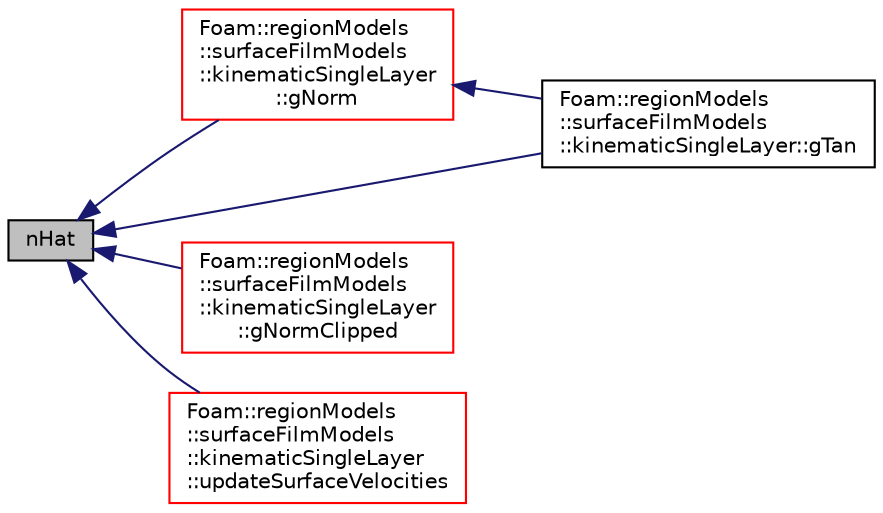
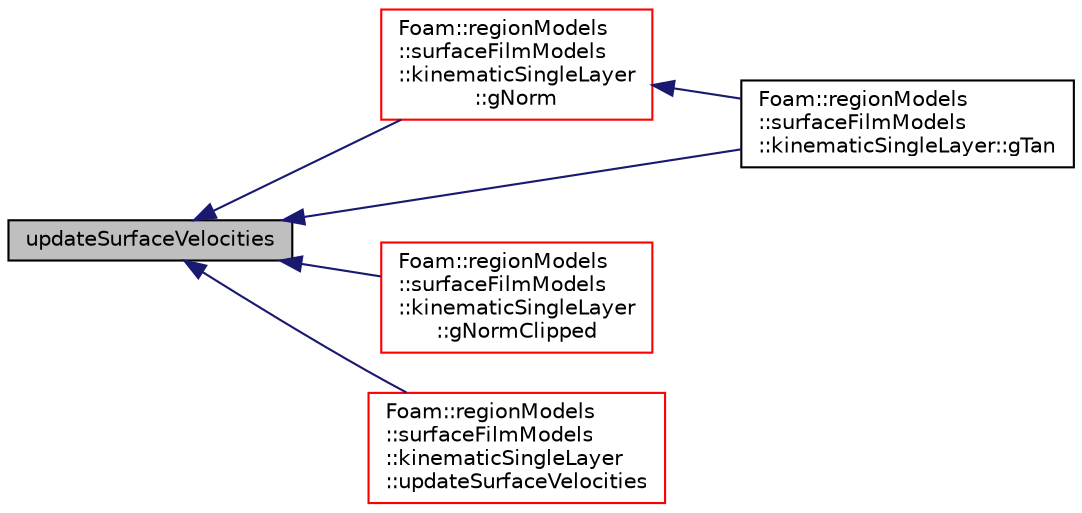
(51, 240) -> (150, 240)
